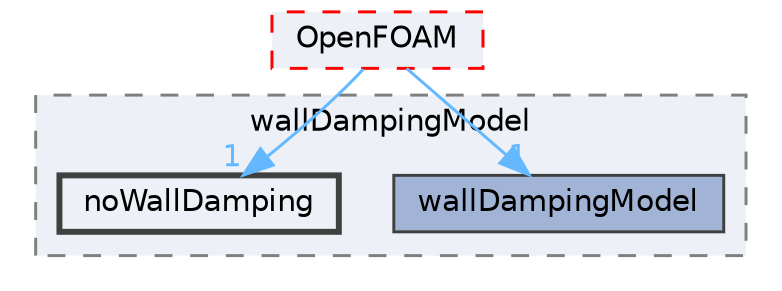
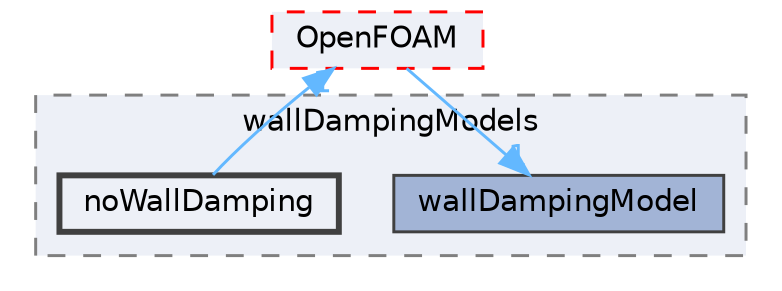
(317, 114) -> (260, 130)
(391, 123) -> (391, 123)
